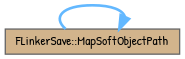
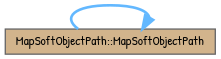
(92, 42) -> (110, 42)
